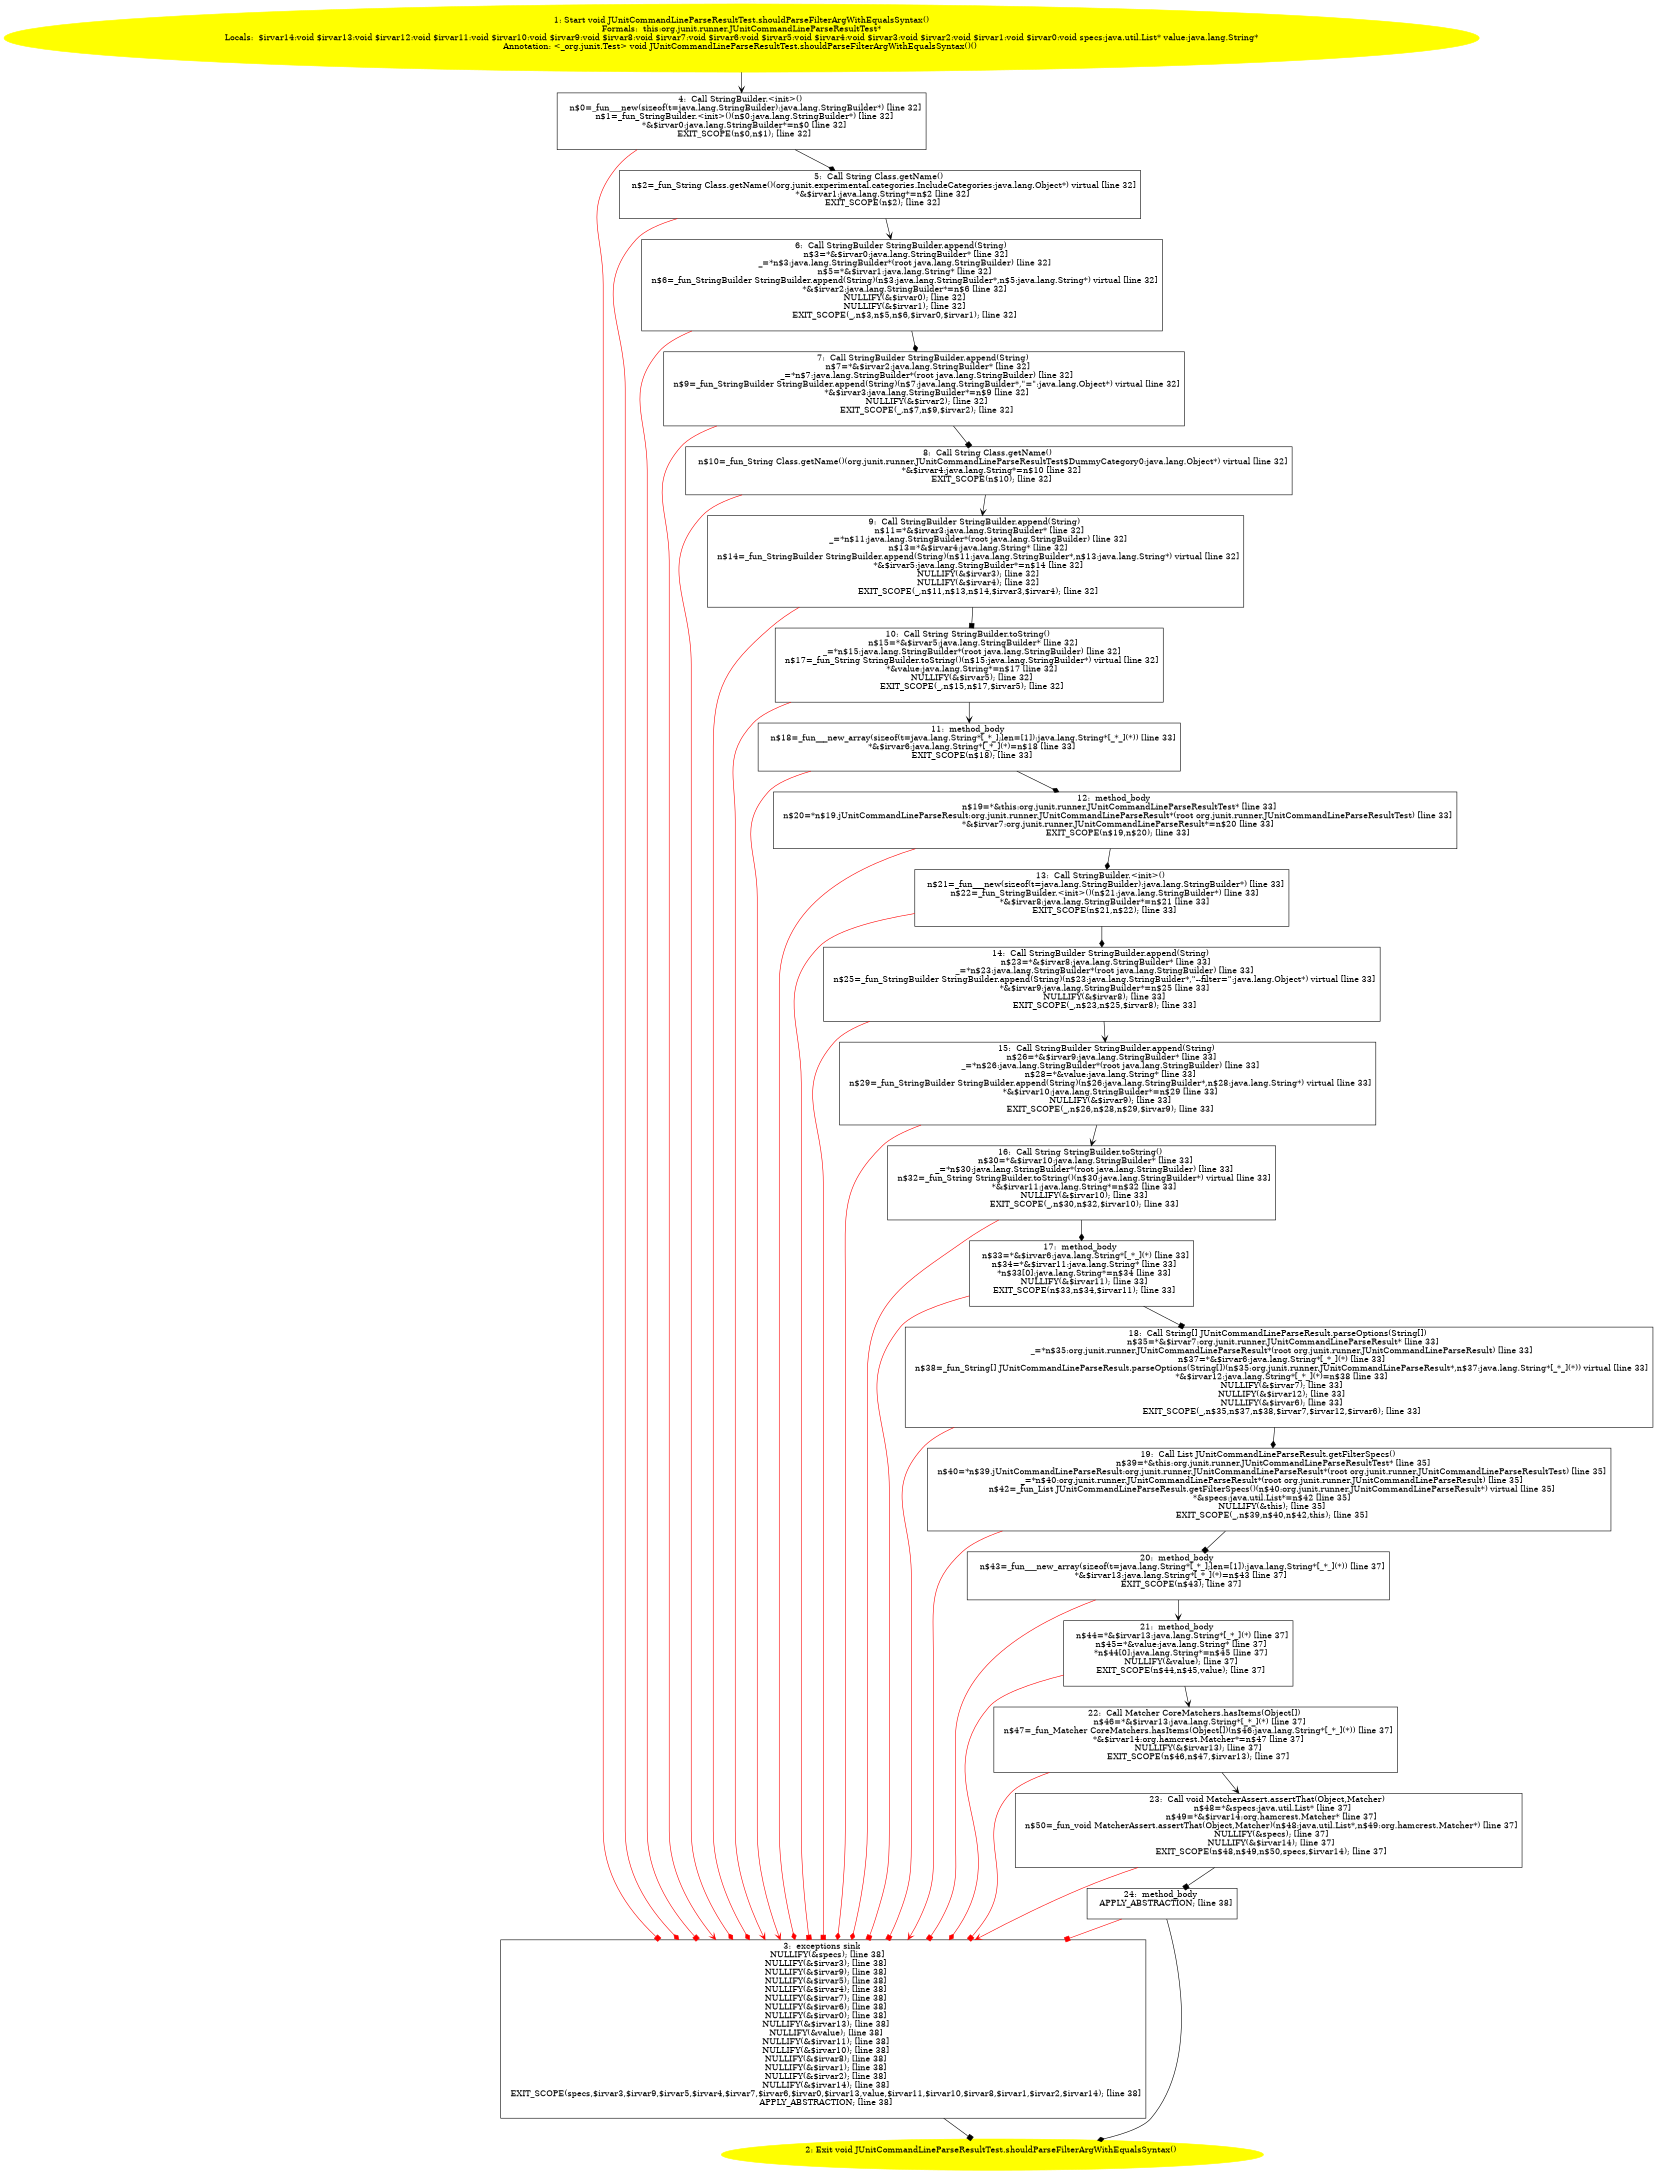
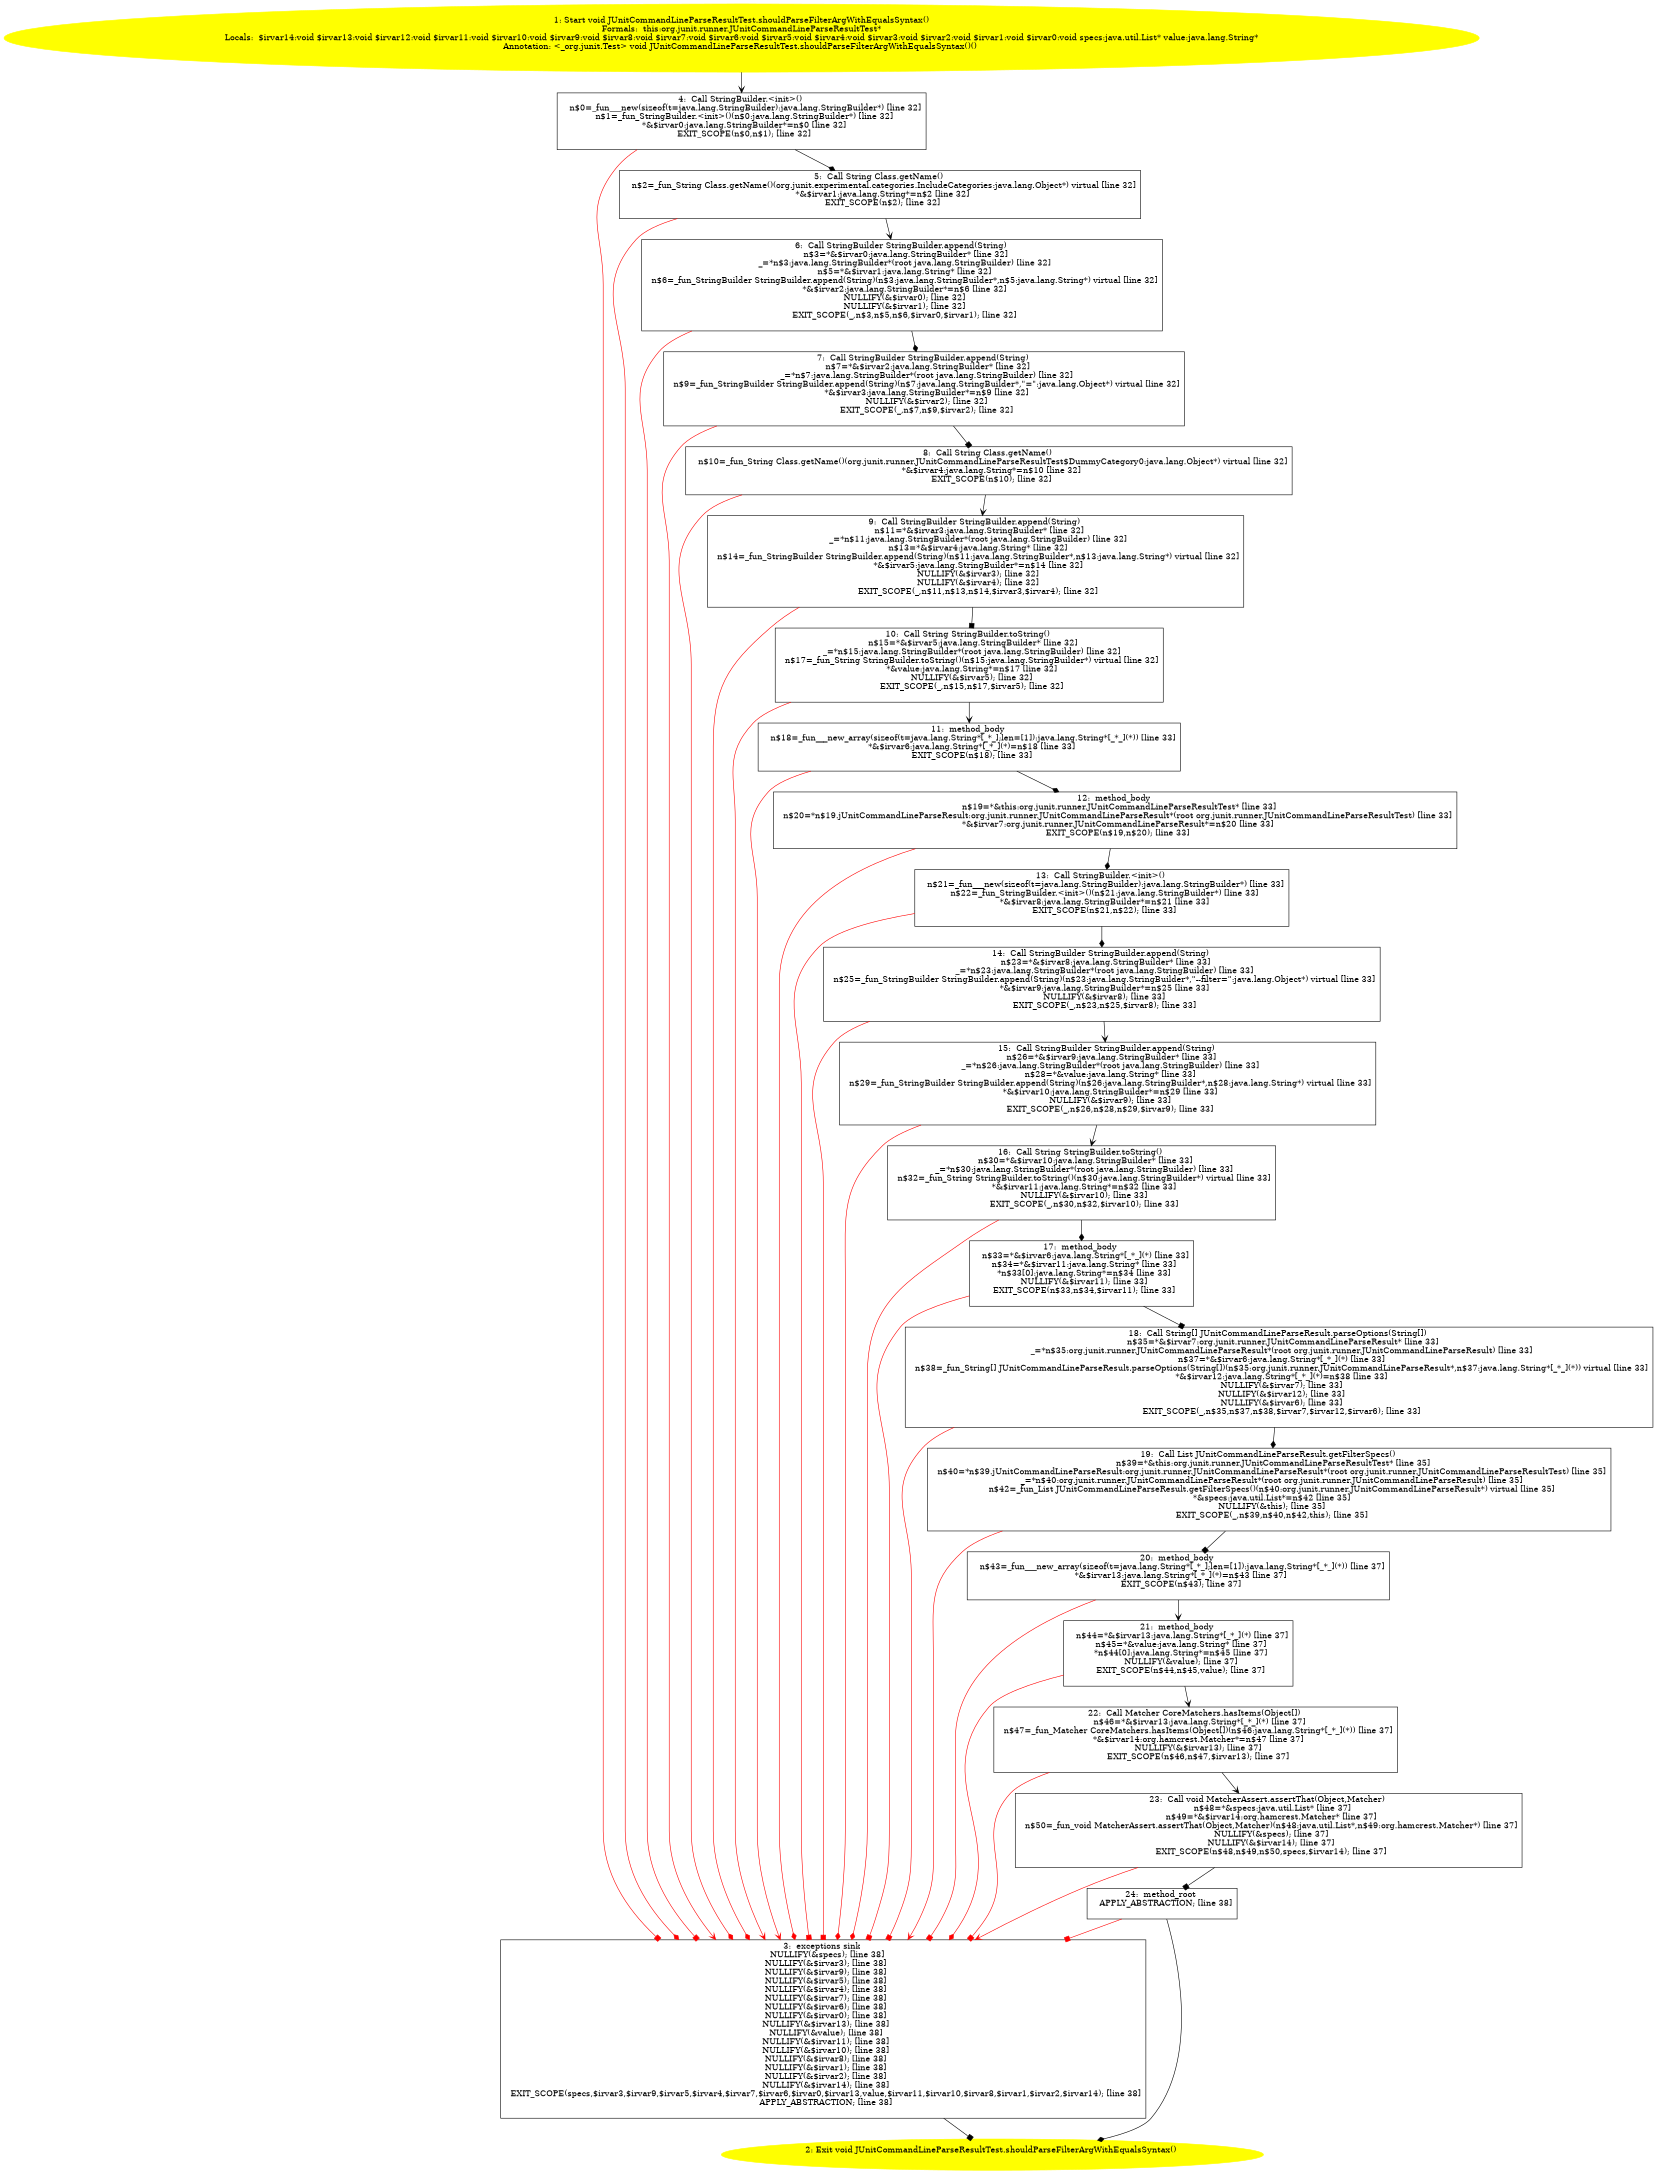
(1162, 1904) -> (1162, 1904)
